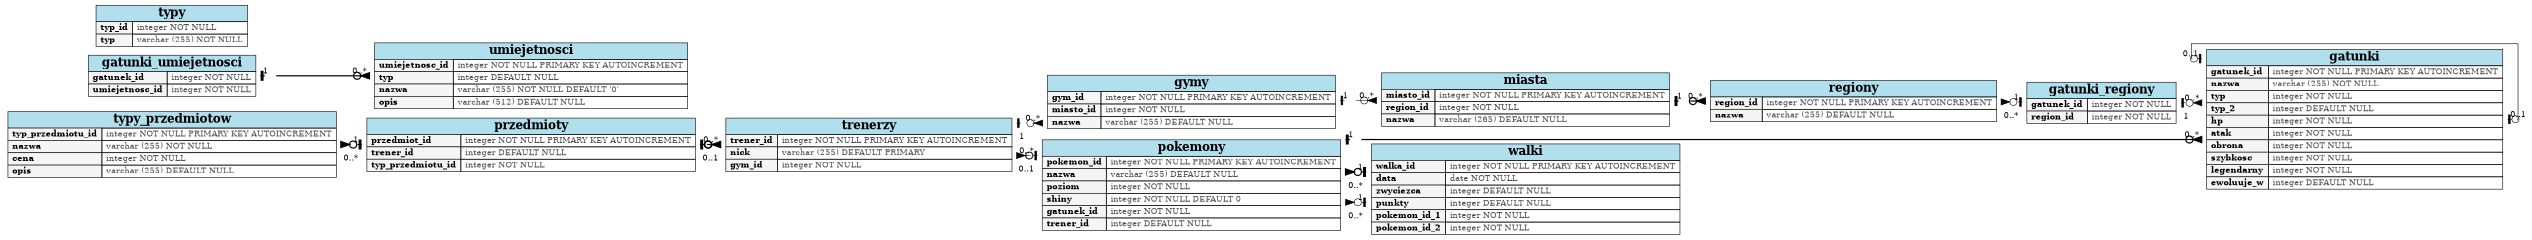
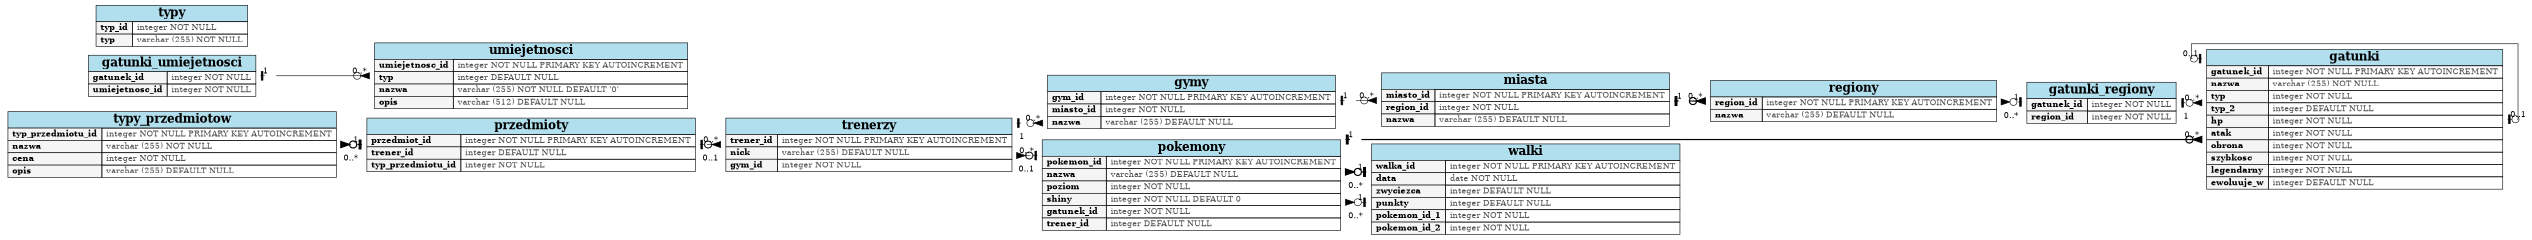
(321, 76) -> (321, 76)
(1503, 120) -> (1503, 120)
(710, 145) -> (710, 145)
(854, 153) -> (846, 153)
